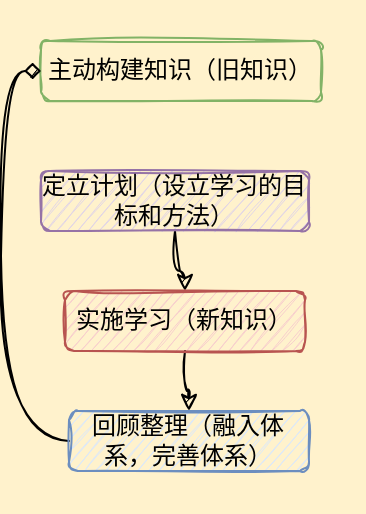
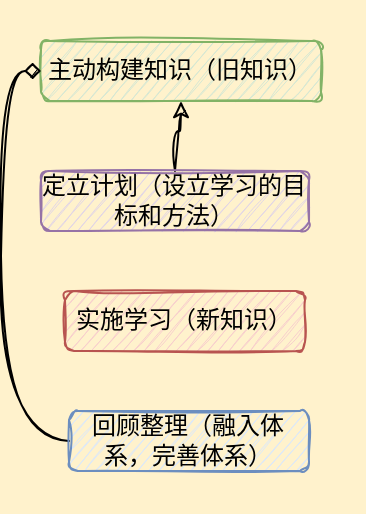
(181, 71) -> (181, 71)
(176, 257) -> (176, 143)
(185, 376) -> none
